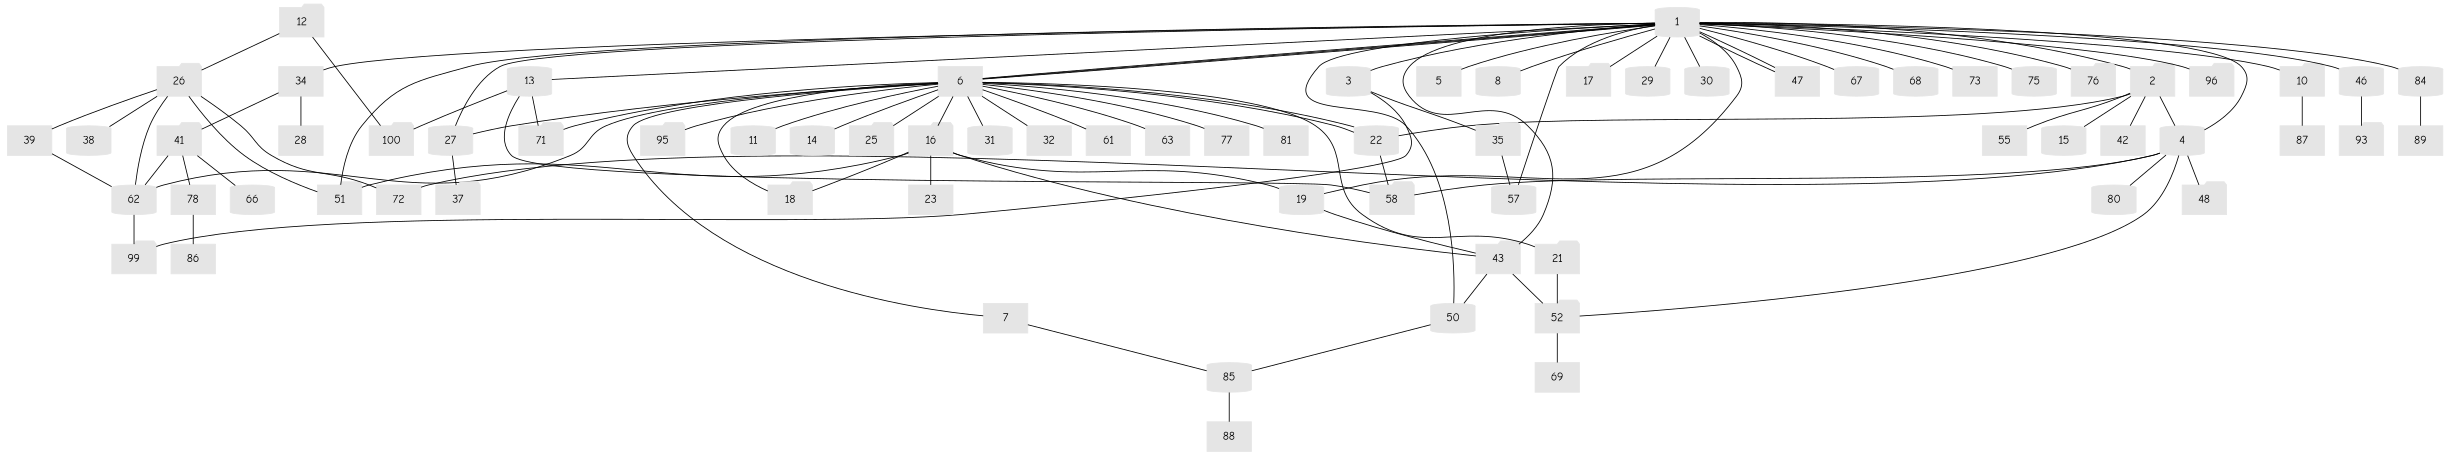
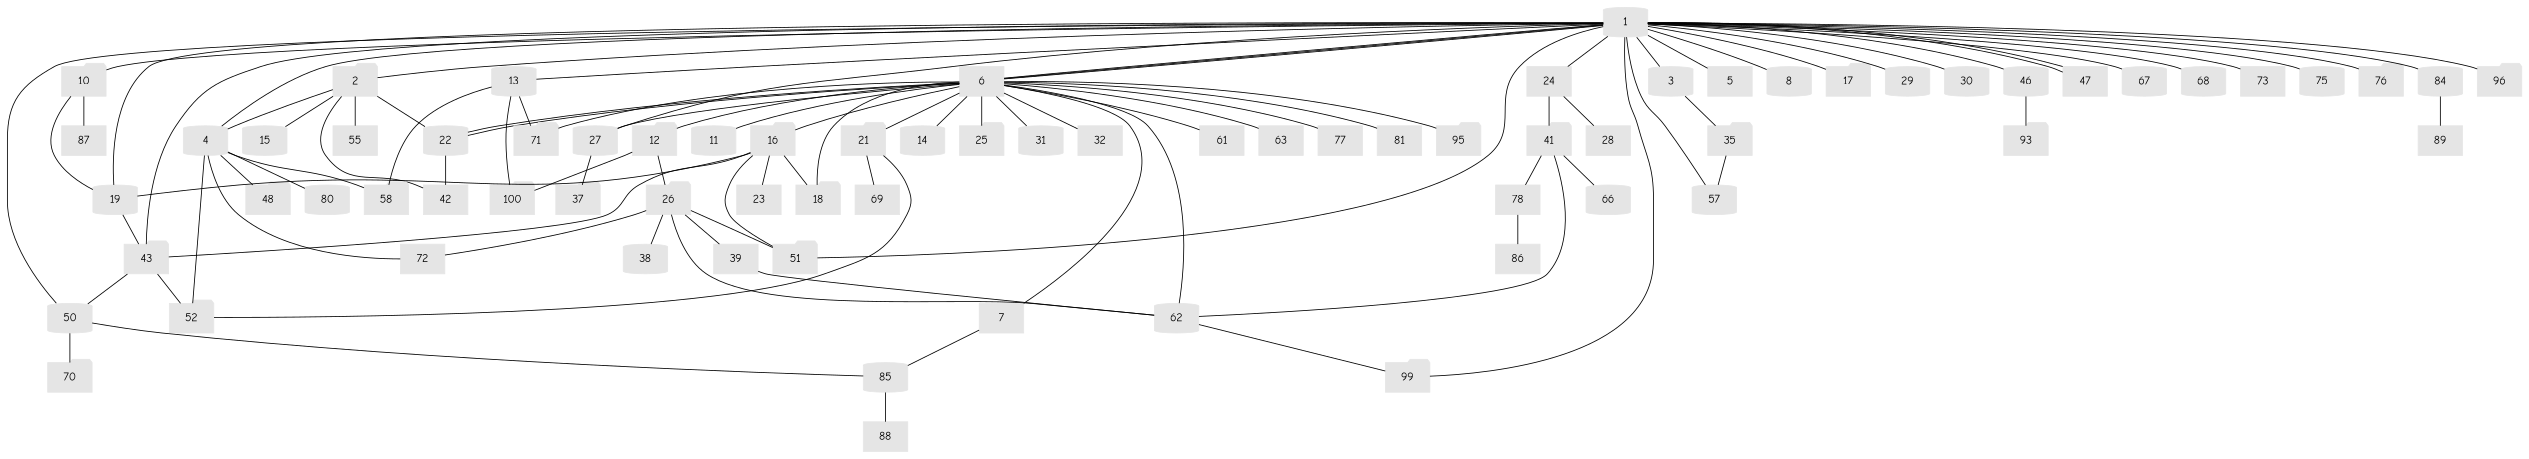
(301, 81) -> (1549, 81)
none -> (817, 98)
none -> (52, 150)
(1384, 169) -> (446, 170)
(823, 219) -> (1648, 284)
(1557, 348) -> (870, 170)
none -> (70, 377)
